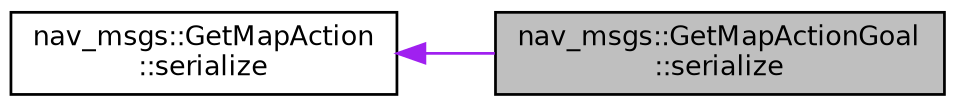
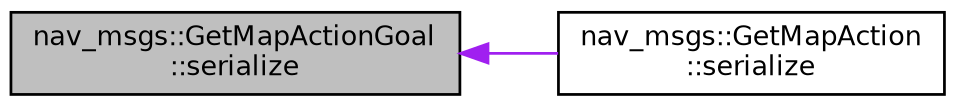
(460, 53) -> (523, 53)
